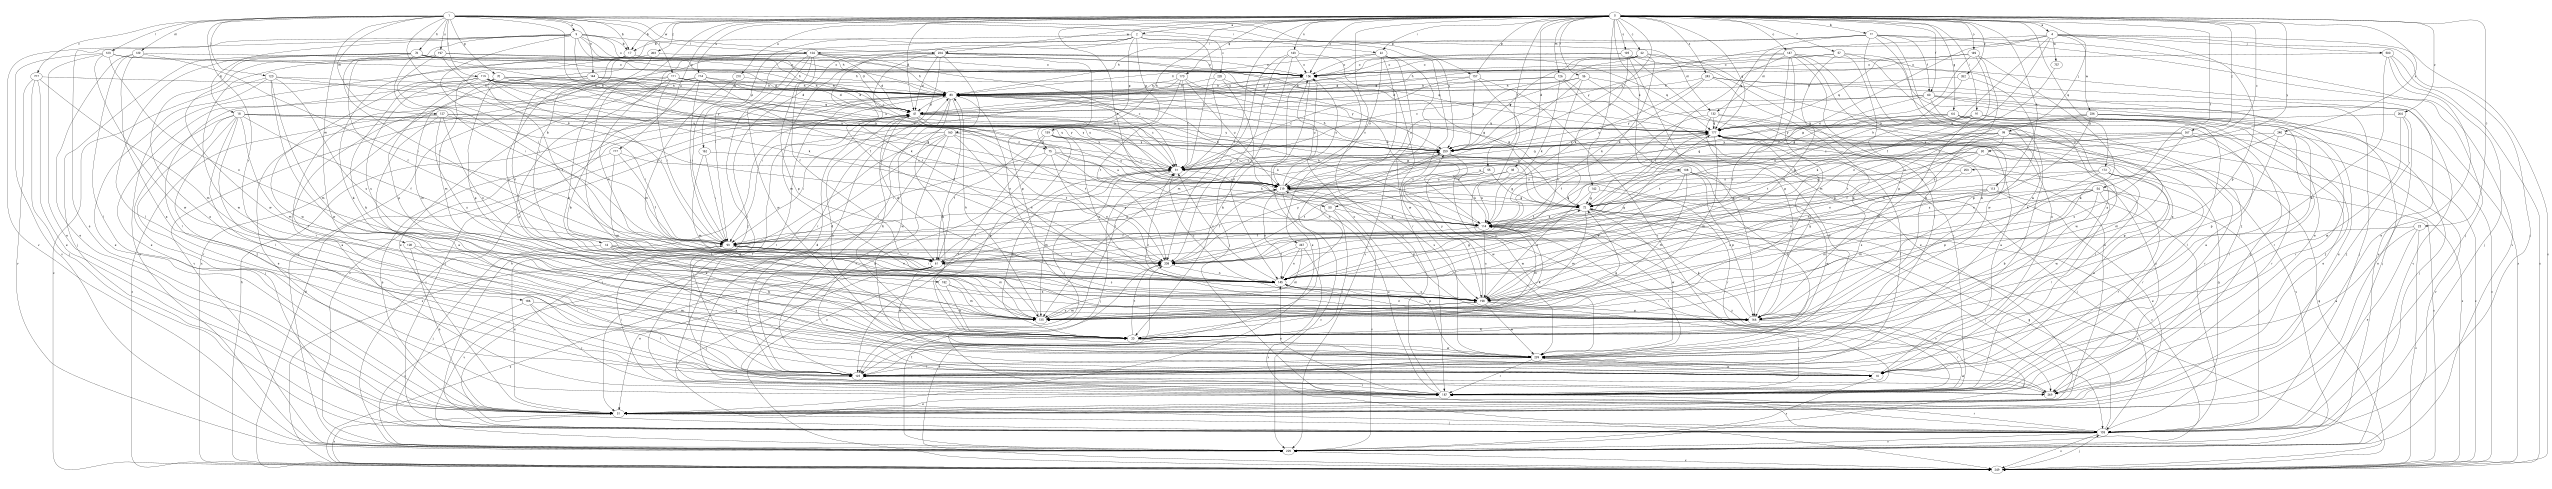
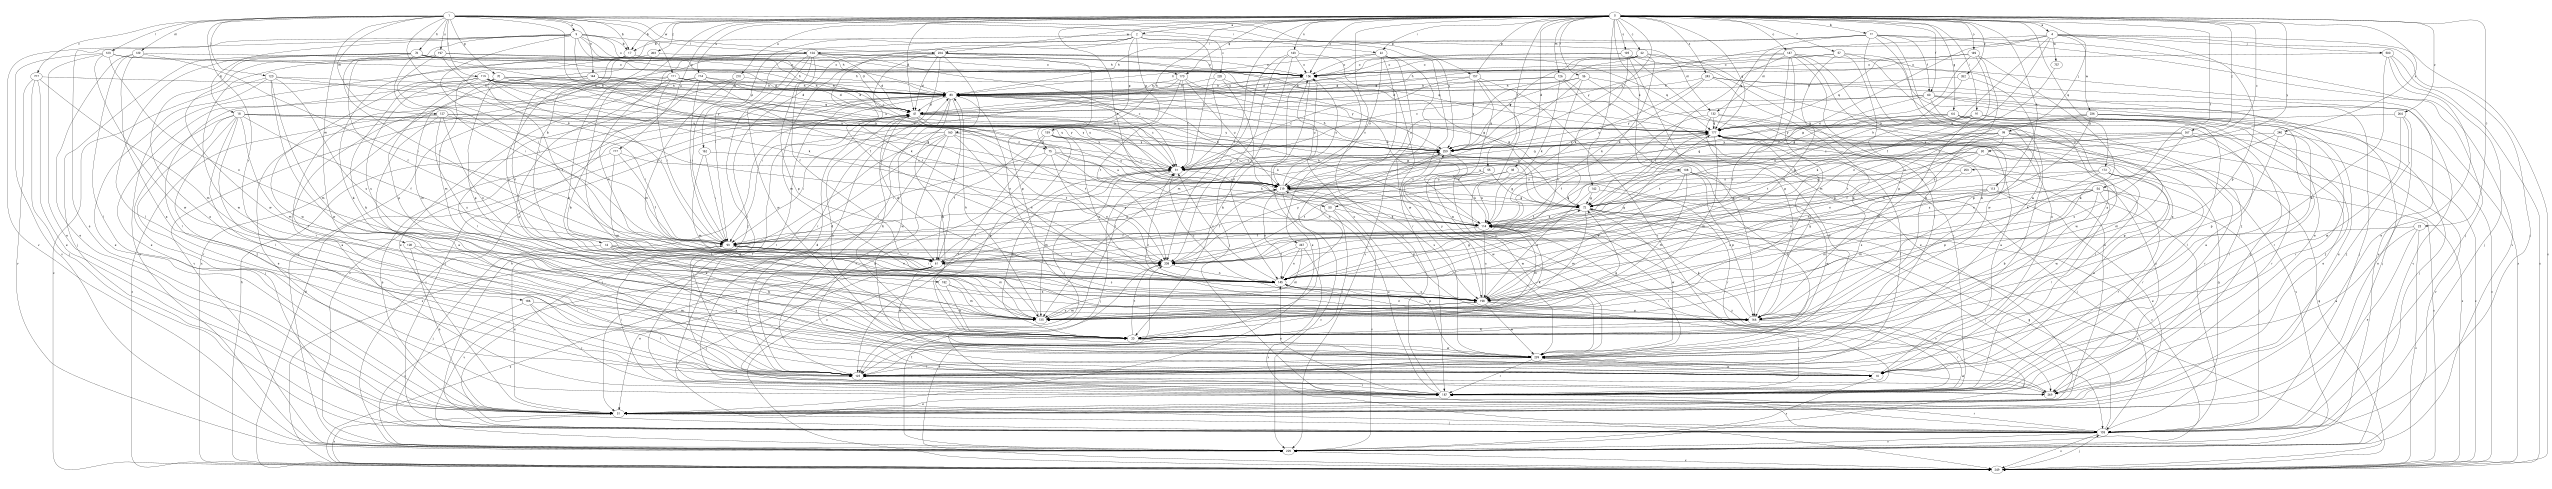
(912, 75) -> (997, 59)
none -> (472, 227)
none -> (1488, 244)
